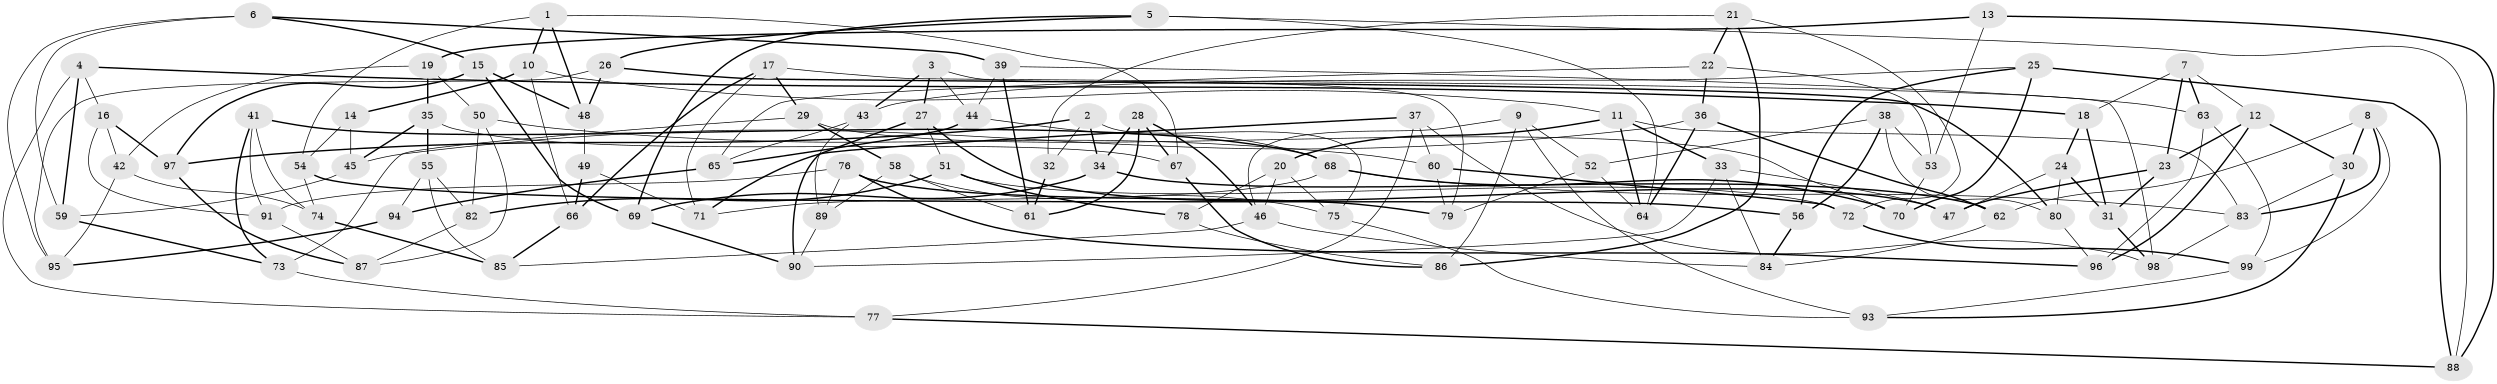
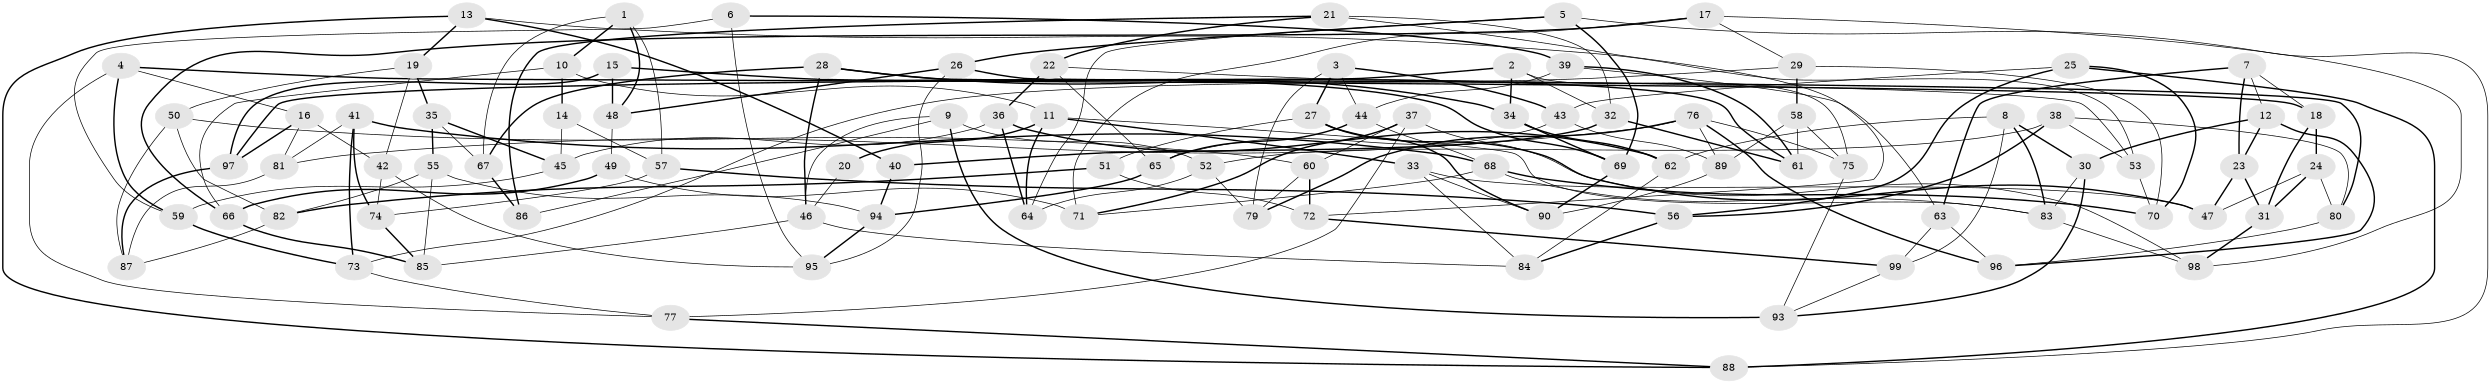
(369, 32) -> none
(786, 91) -> (1751, 41)
(300, 167) -> (662, 167)
none -> (895, 167)
(272, 174) -> (356, 168)
(1307, 192) -> (1761, 134)
(267, 217) -> (279, 167)
(1184, 217) -> none
(1649, 248) -> (1318, 302)
